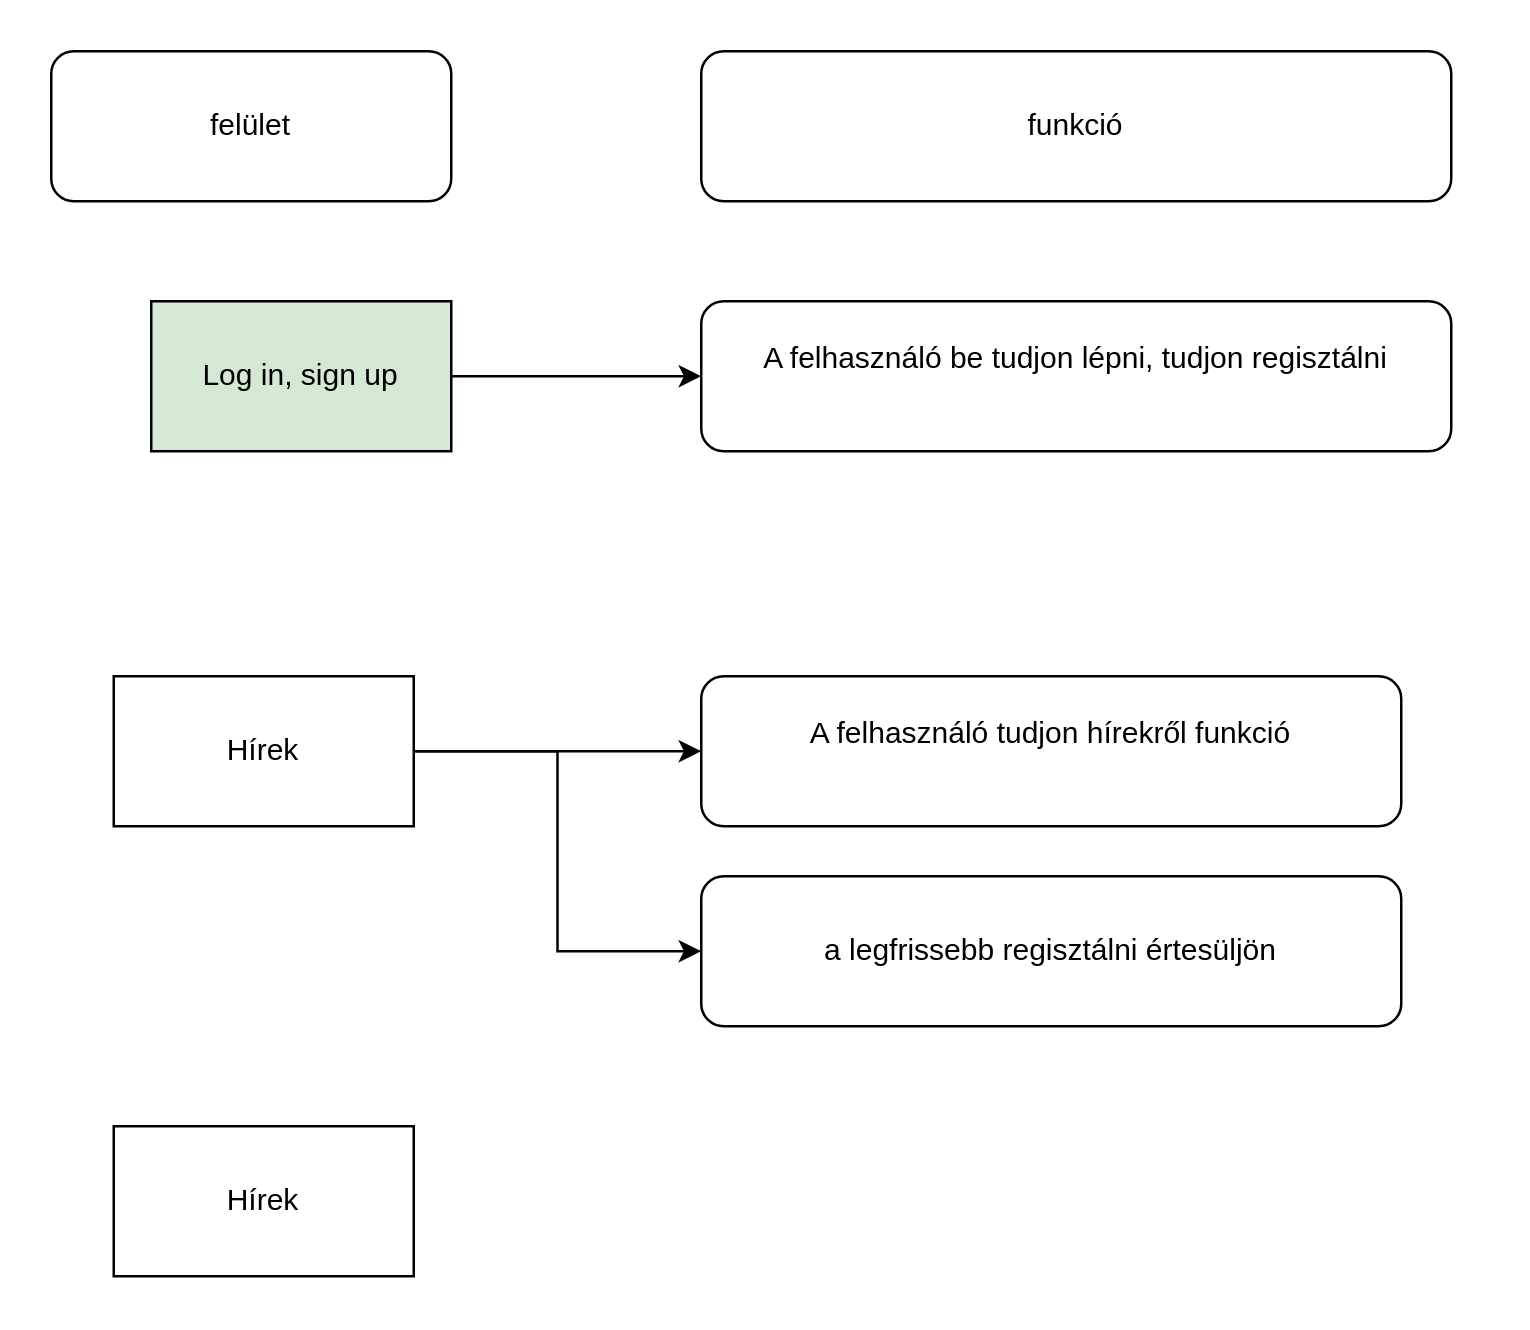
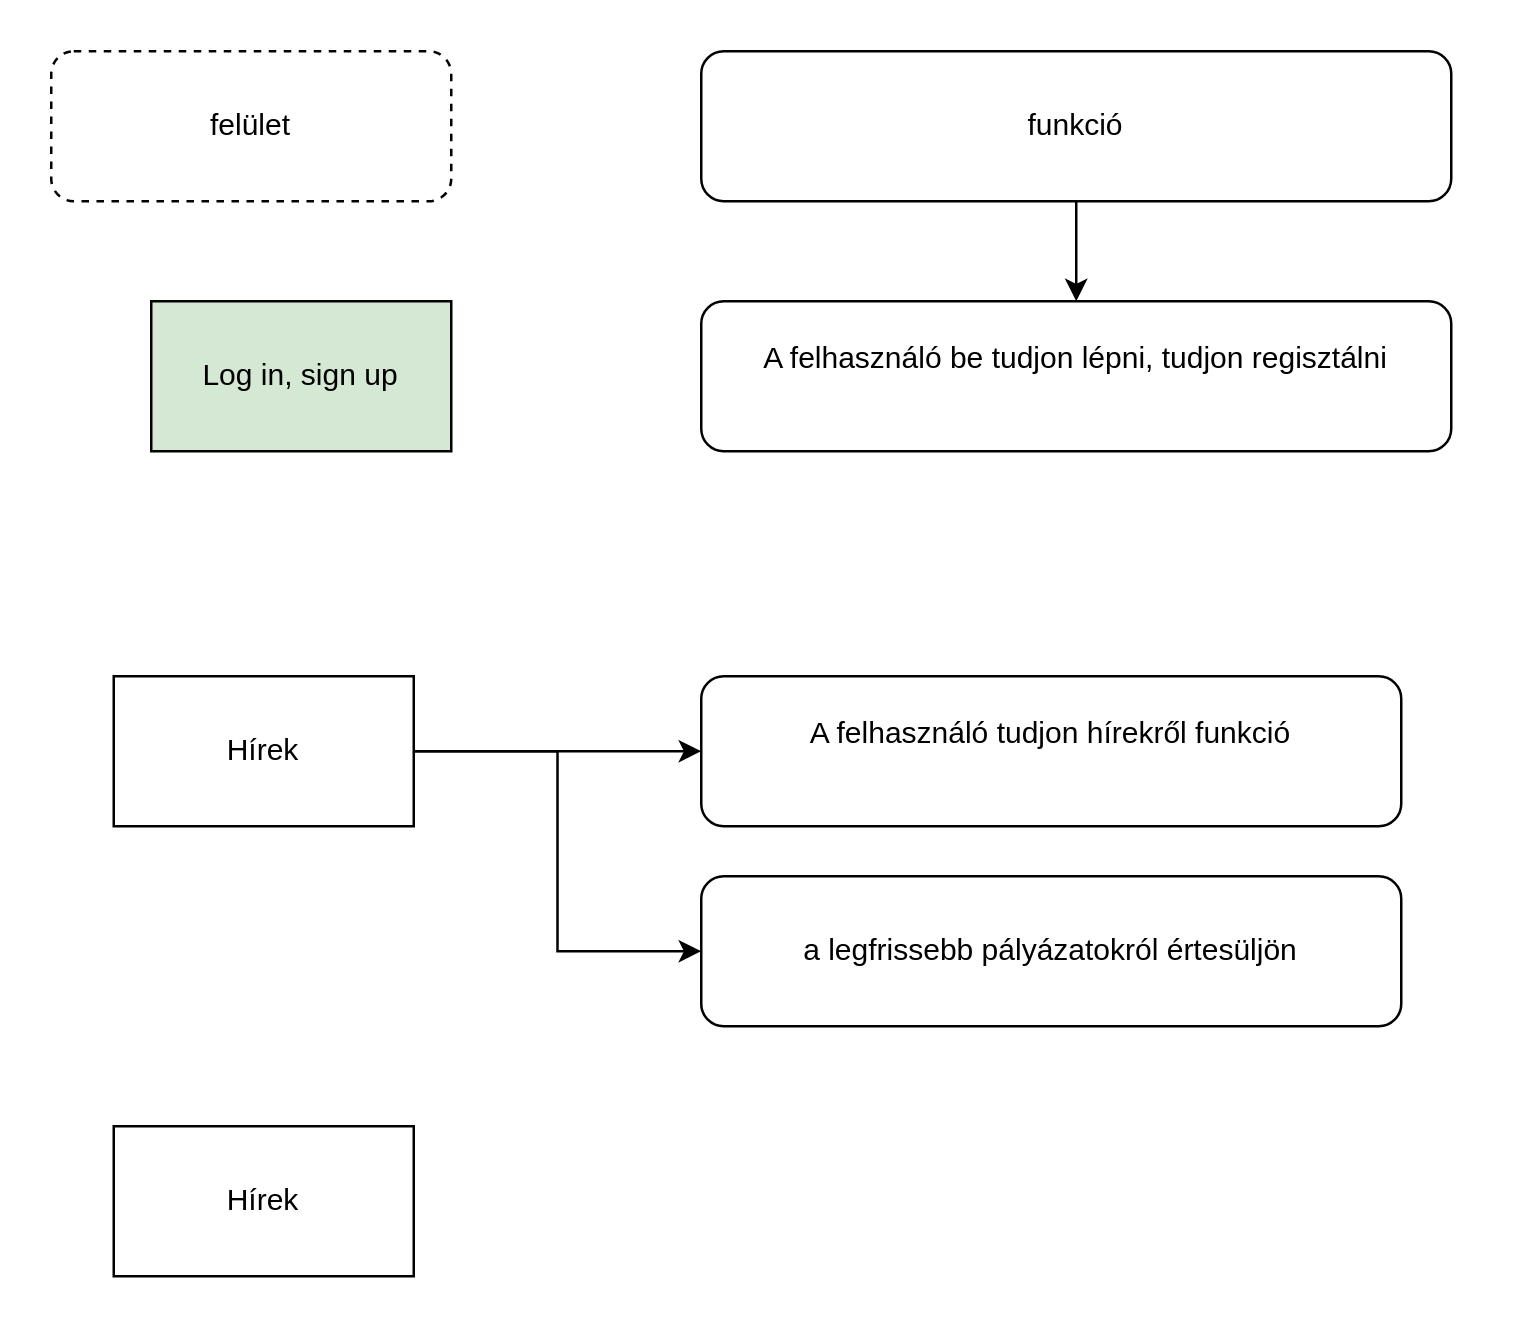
(251, 126) -> (251, 126)
(568, 376) -> (1076, 243)
(1051, 951) -> (1051, 951)
